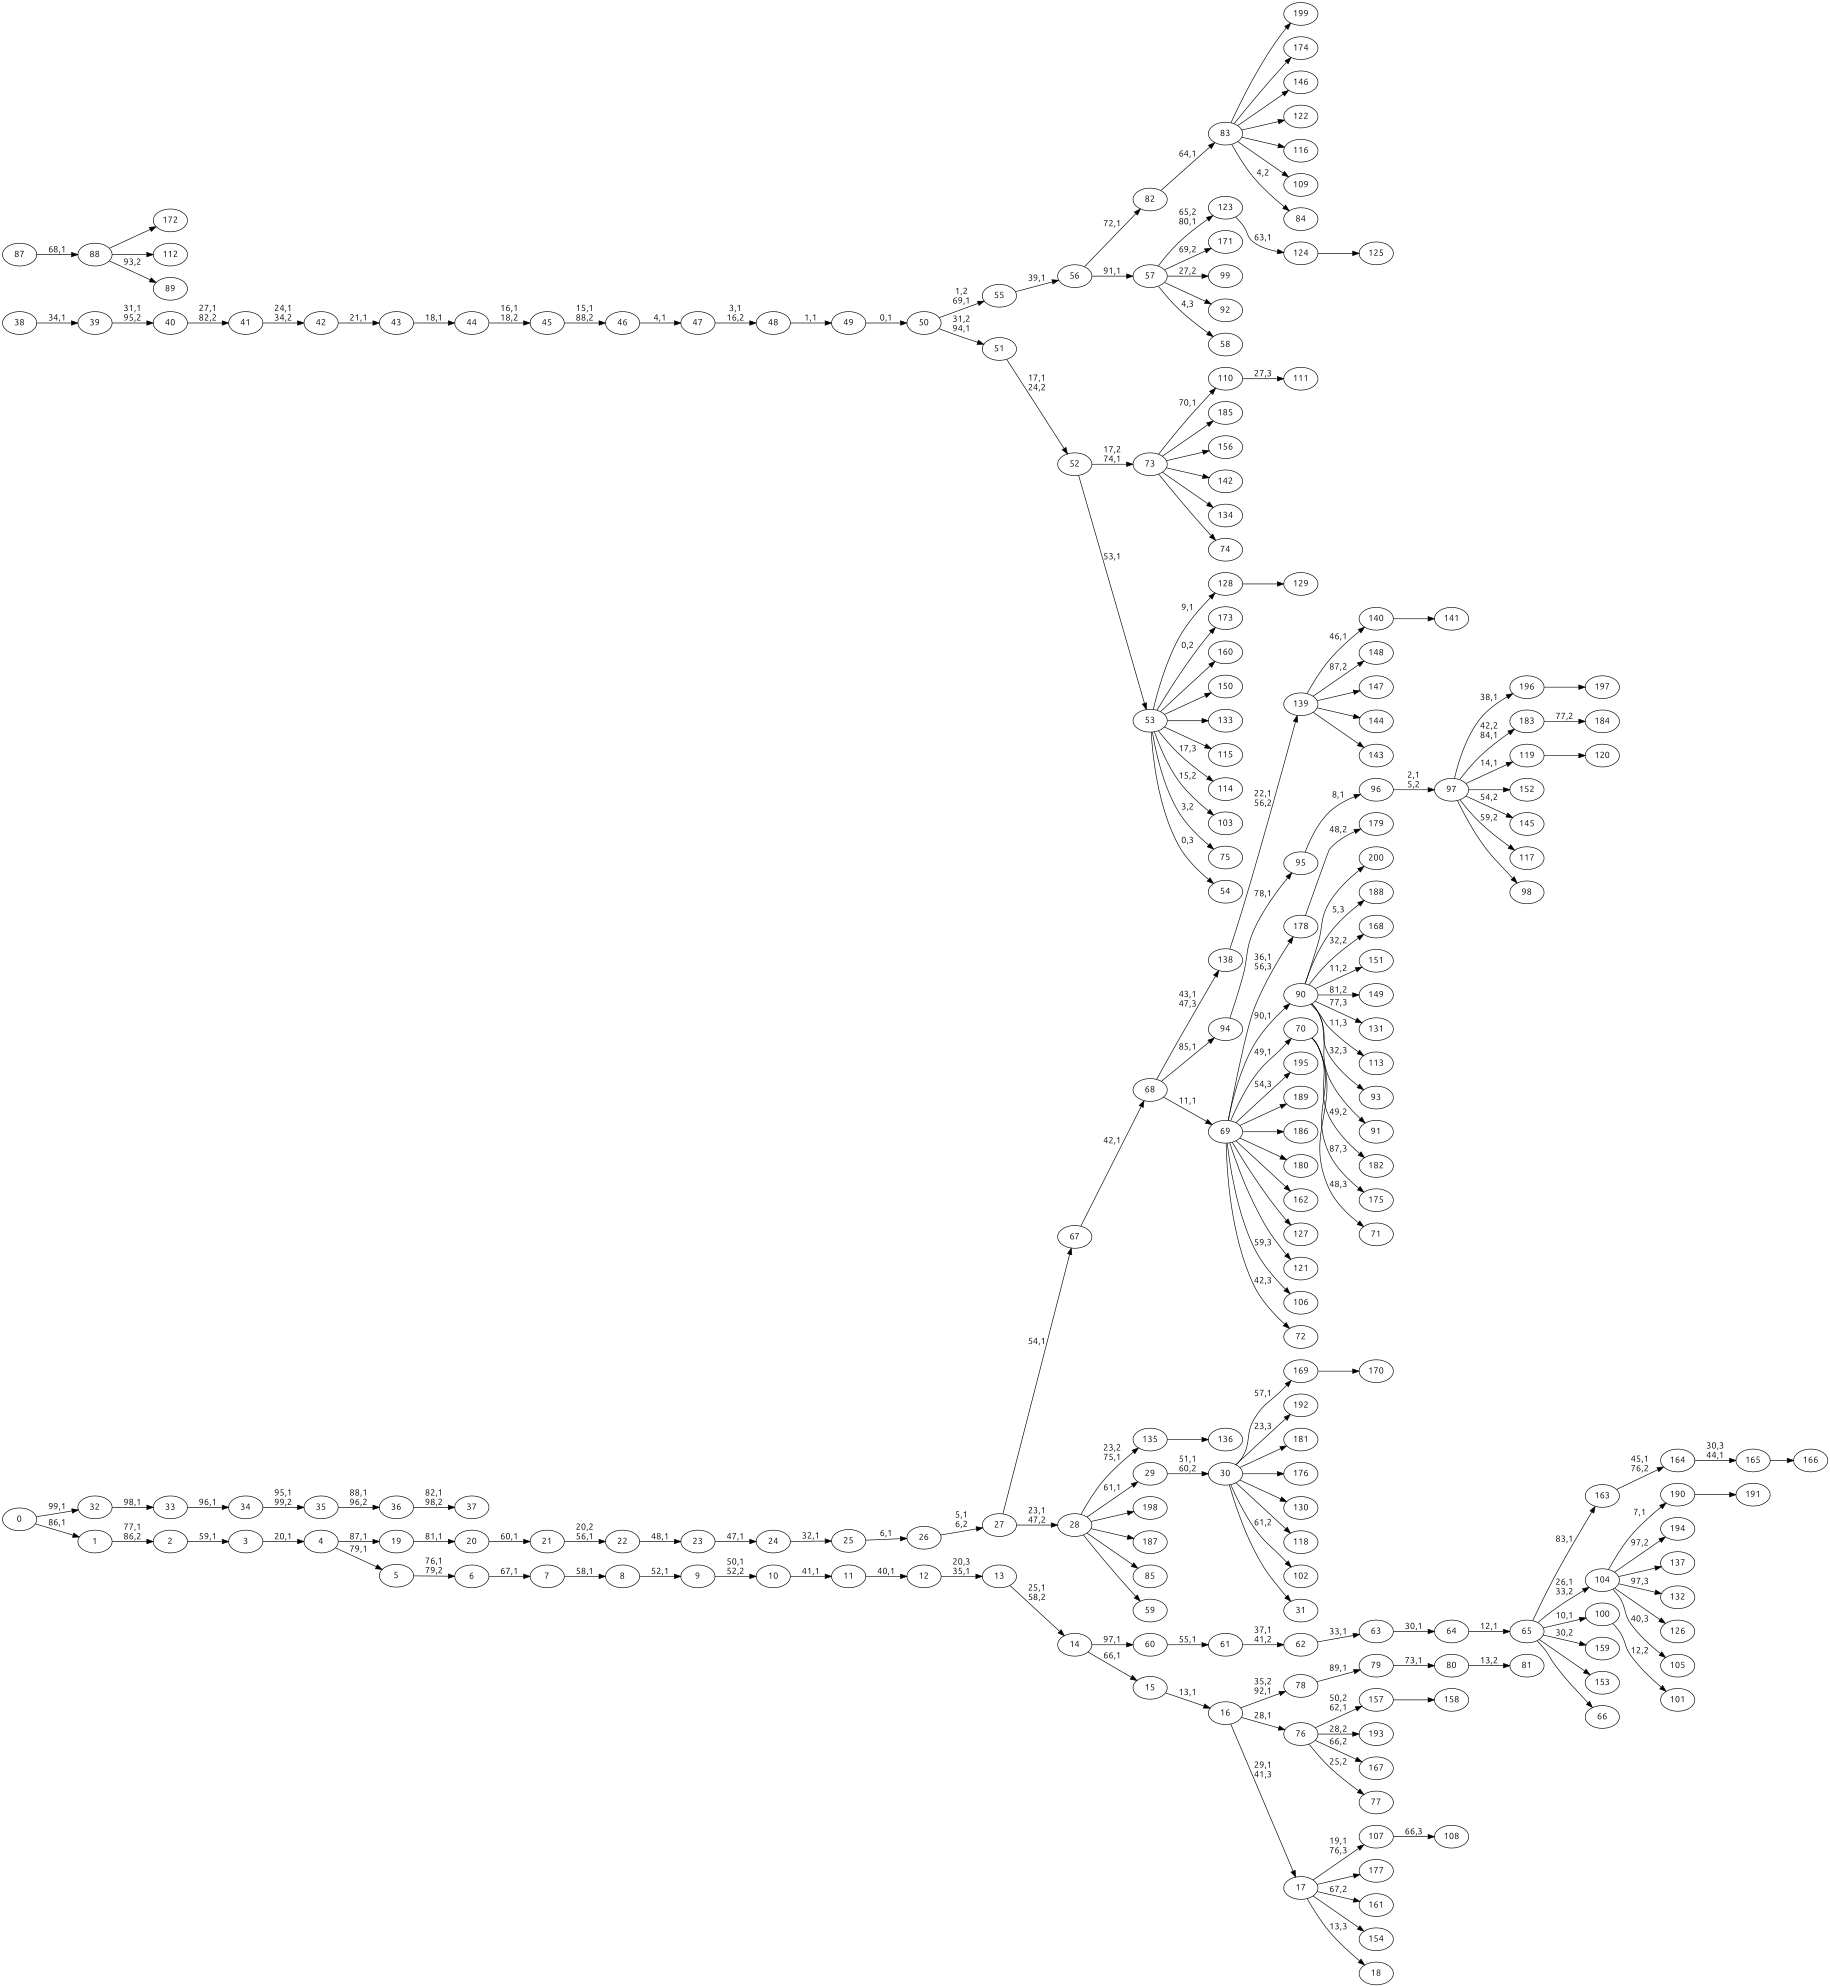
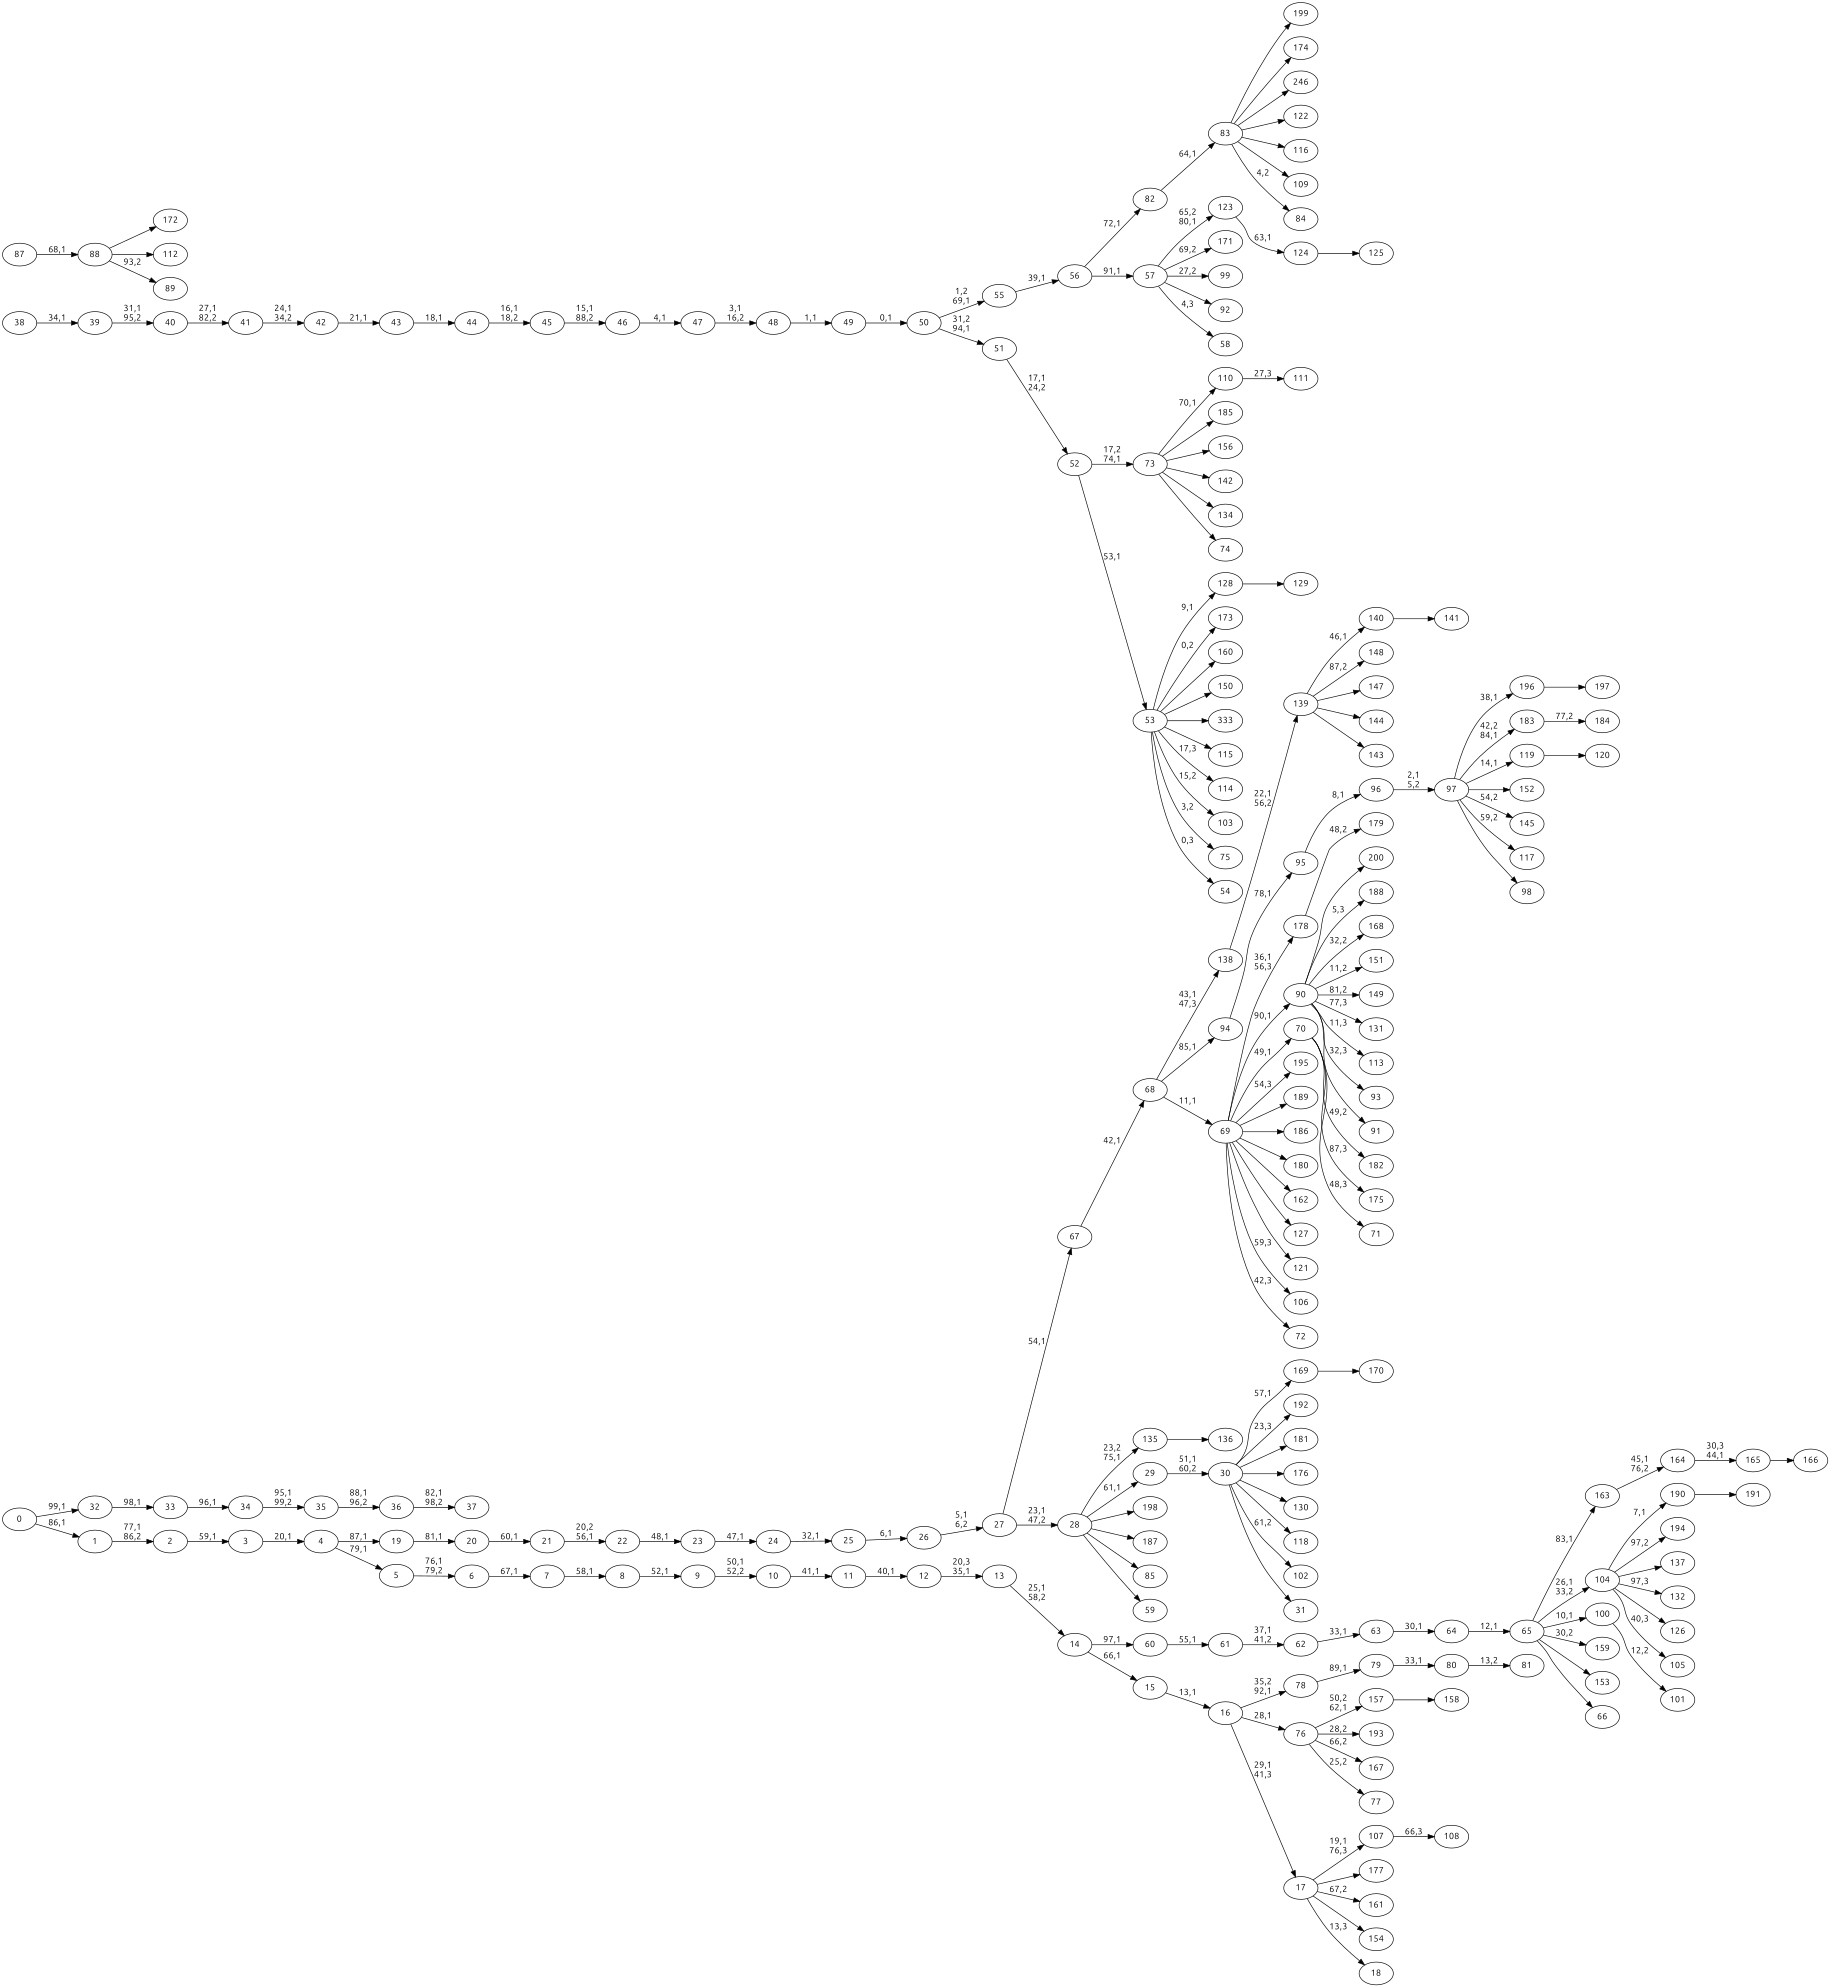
(1301, 82) -> (1301, 82)
(1226, 721) -> (1226, 721)
(1414, 1661) -> (1414, 1661)
